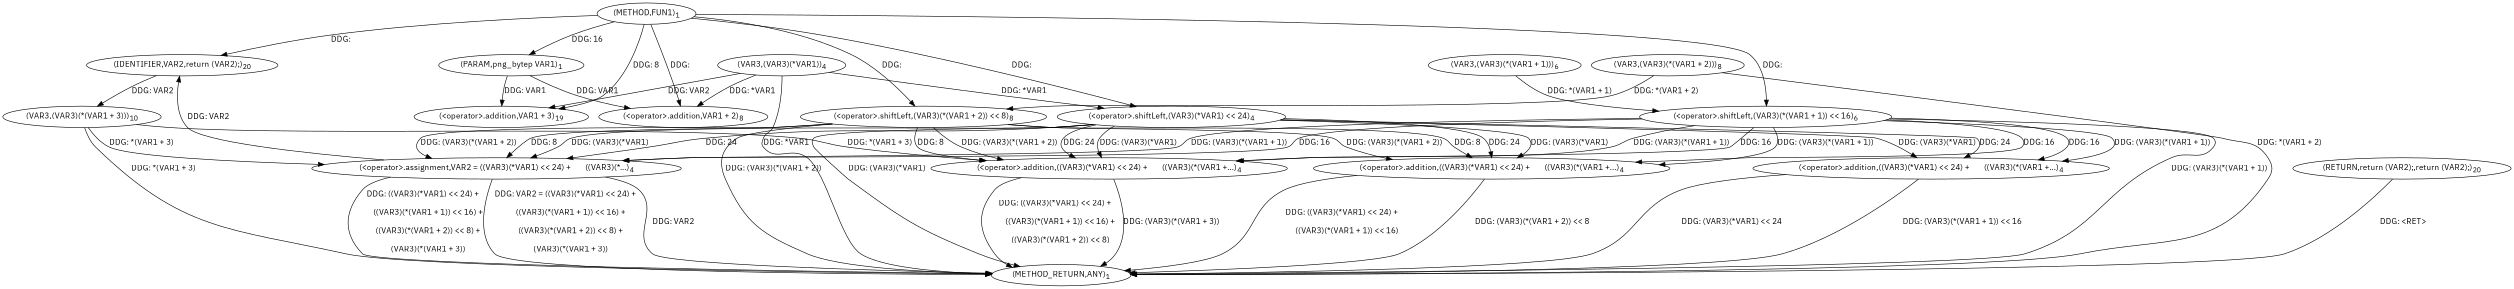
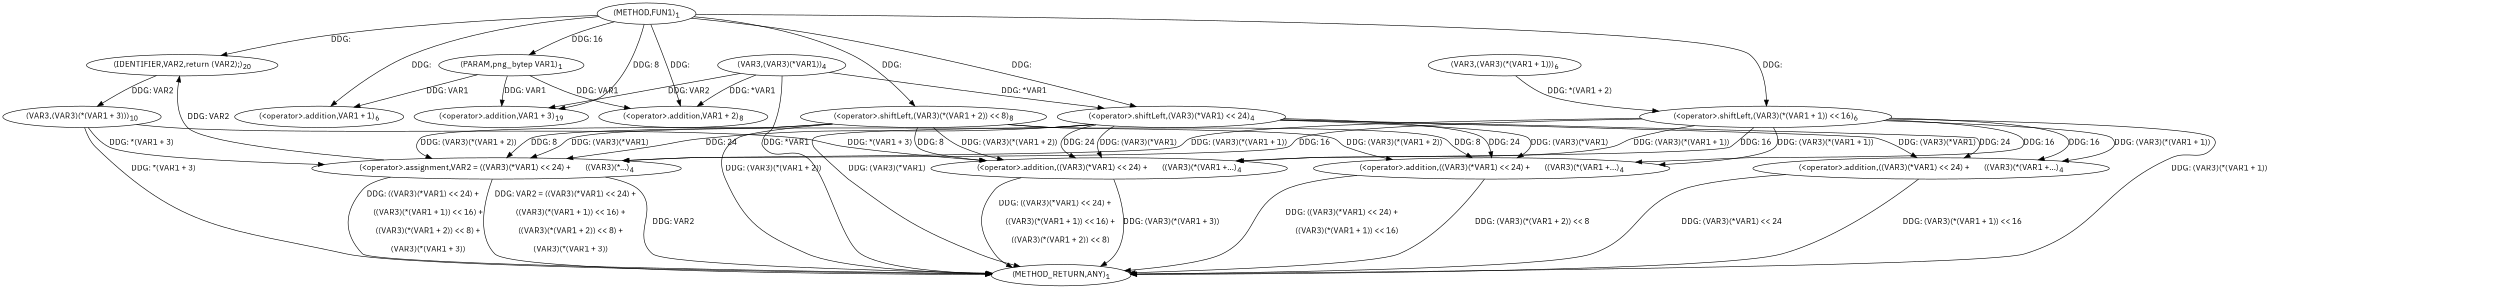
(1668, 65) -> none
(1580, 91) -> (1580, 91)
none -> (319, 117)
(2402, 168) -> none
